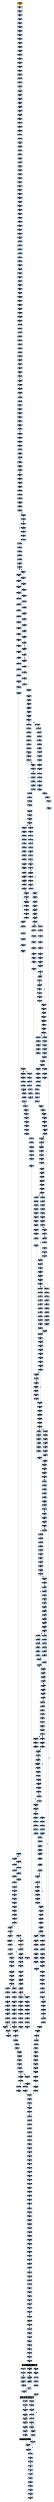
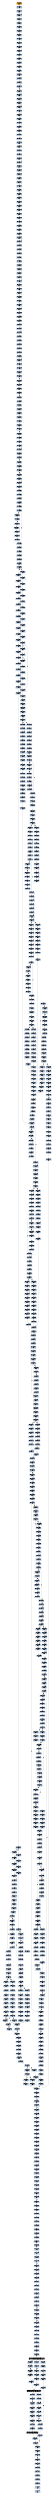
(24, 885) -> none
none -> (27, 1050)
